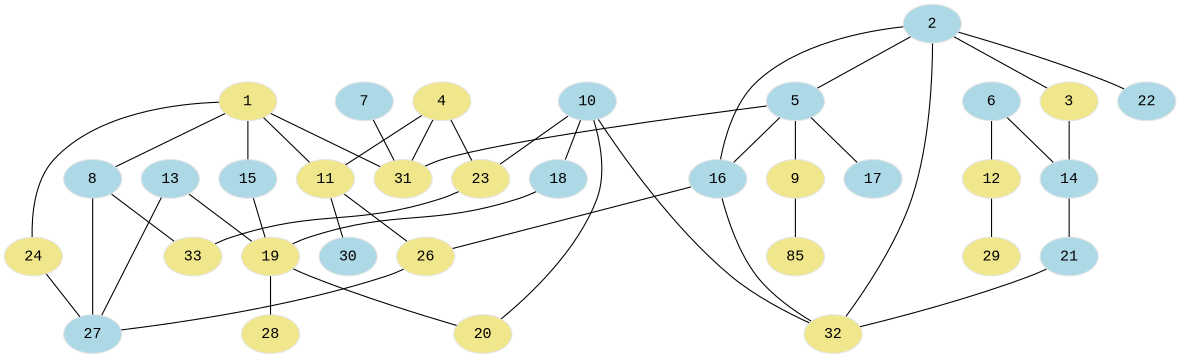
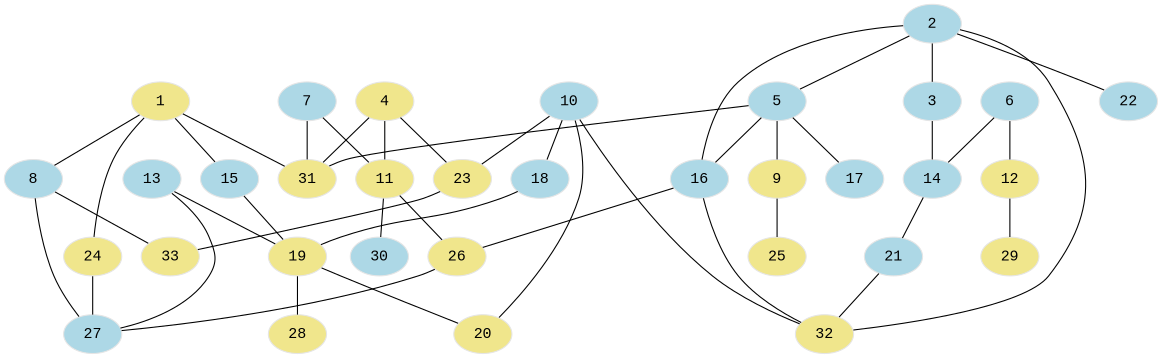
(1069, 101) -> (932, 101)
(287, 140) -> (341, 136)
(795, 257) -> (777, 257)
